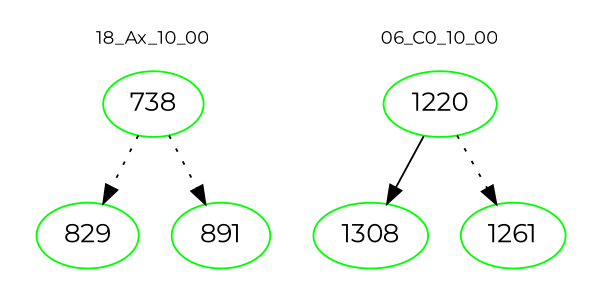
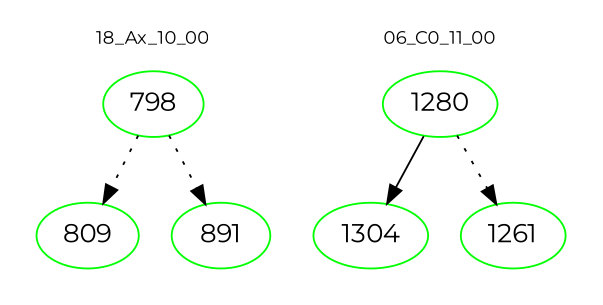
(440, 39) -> (440, 39)
(153, 104) -> (153, 104)
(440, 104) -> (440, 104)
(88, 236) -> (88, 236)
(371, 236) -> (371, 236)
